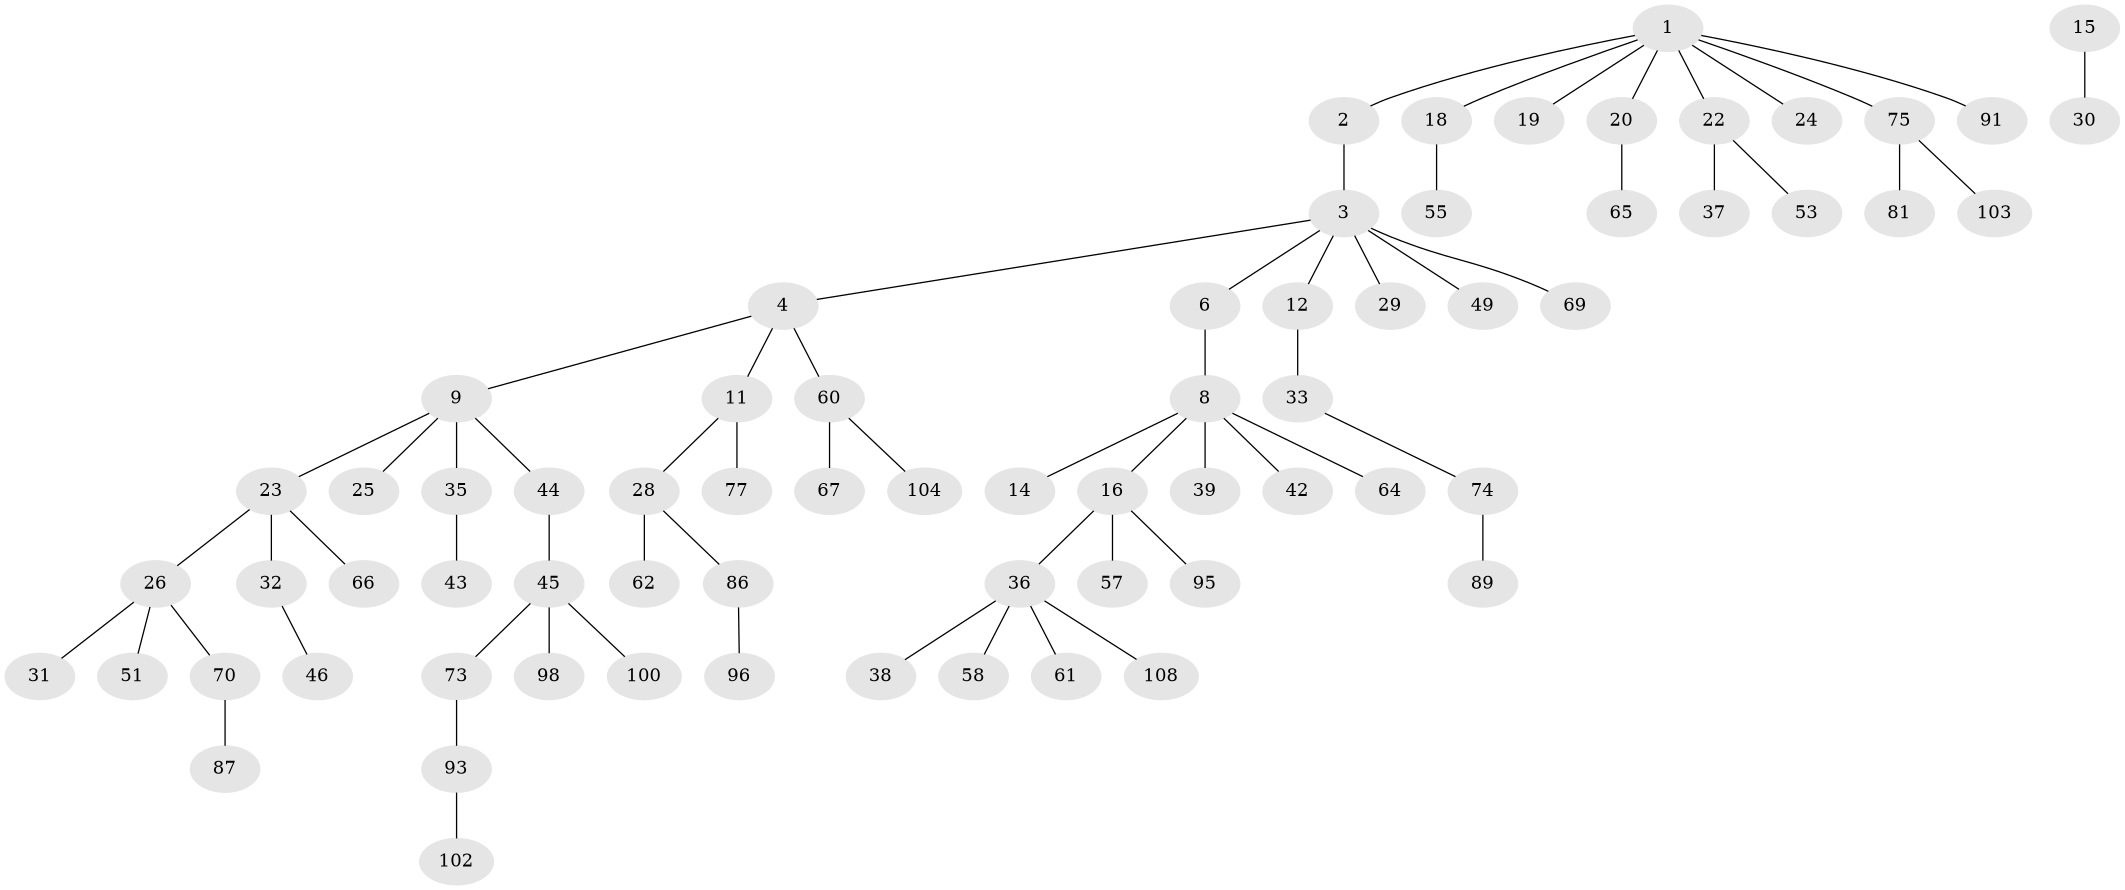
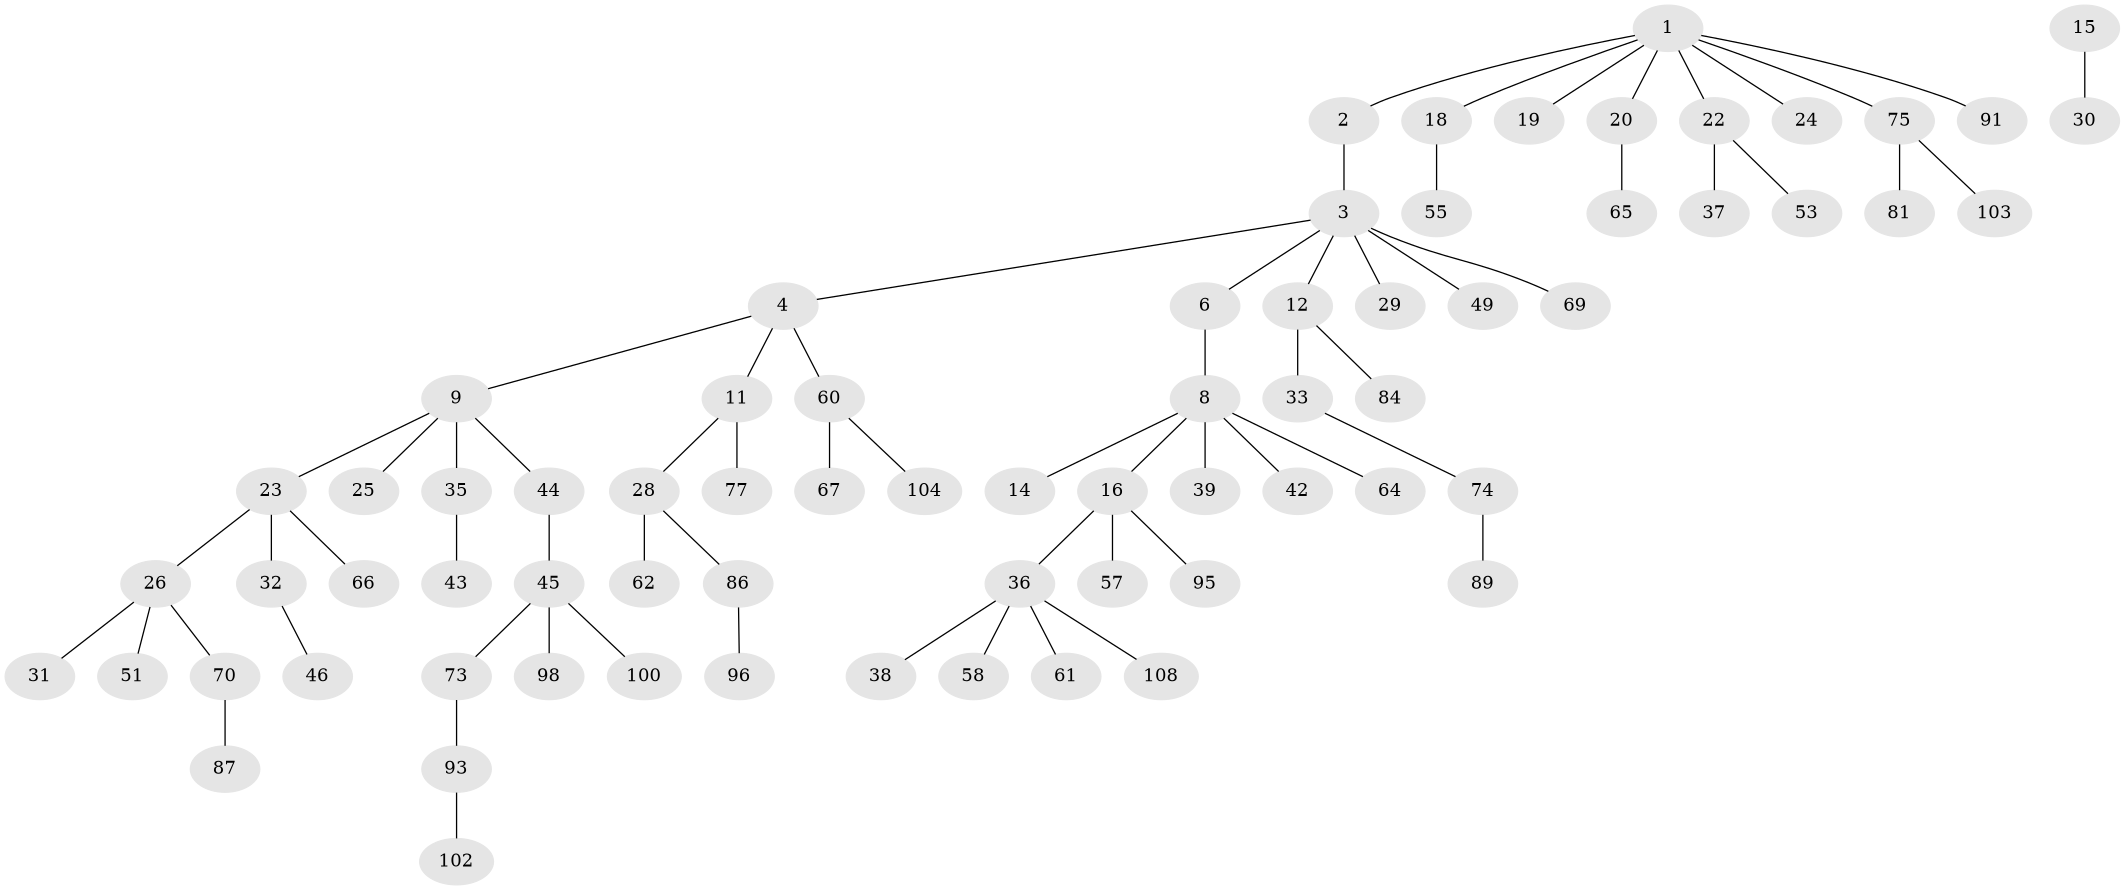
none -> (1390, 399)
